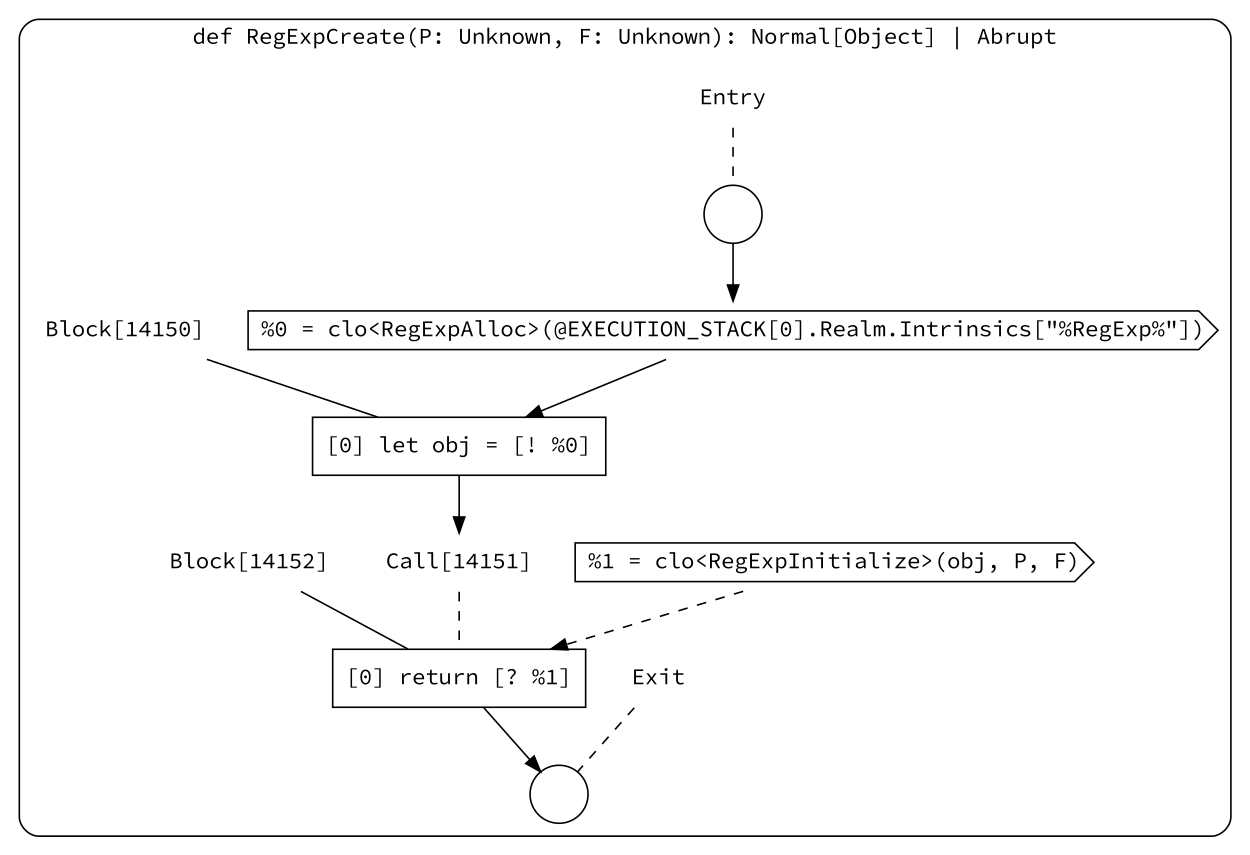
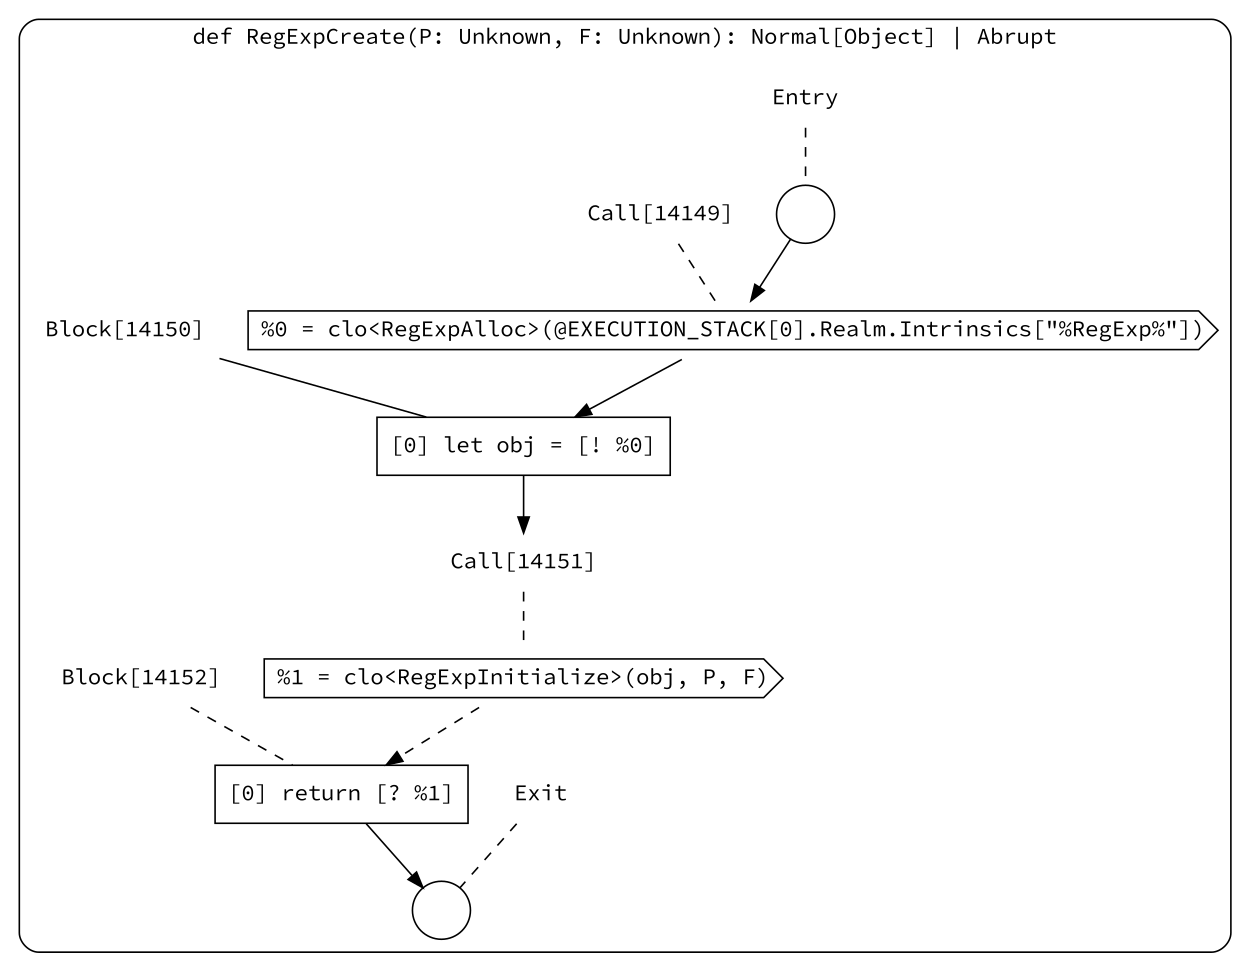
none -> (661, 214)
(354, 620) -> (242, 736)
(459, 620) -> (524, 620)
